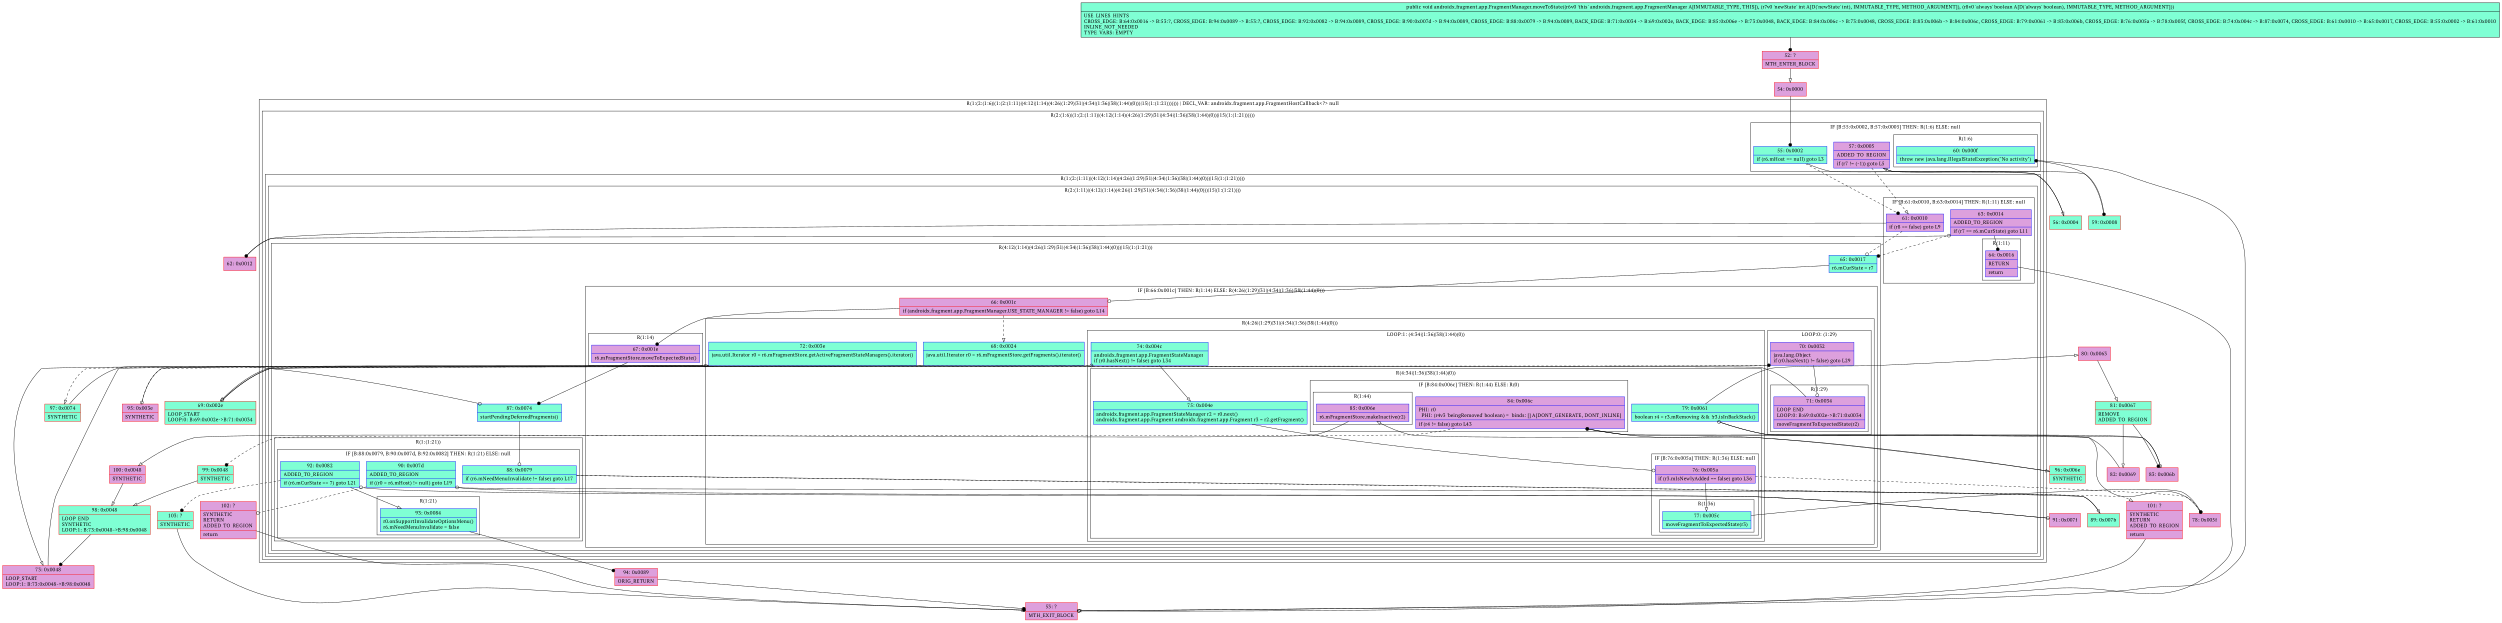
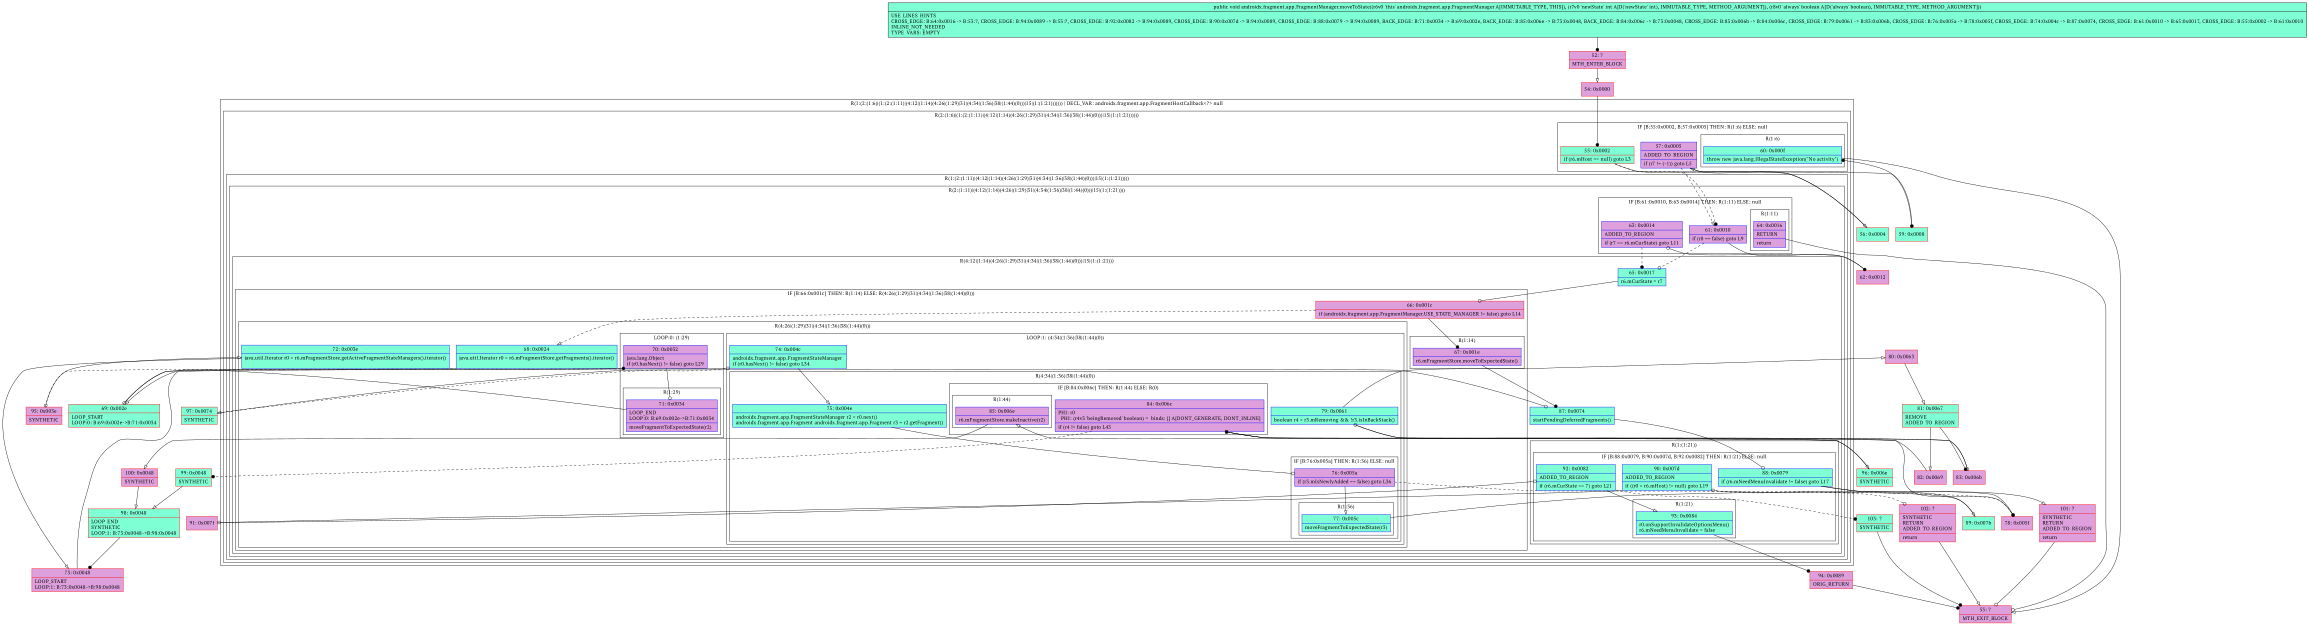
(1790, 155) -> (1597, 155)
(1996, 242) -> none
(1353, 485) -> (1932, 492)
